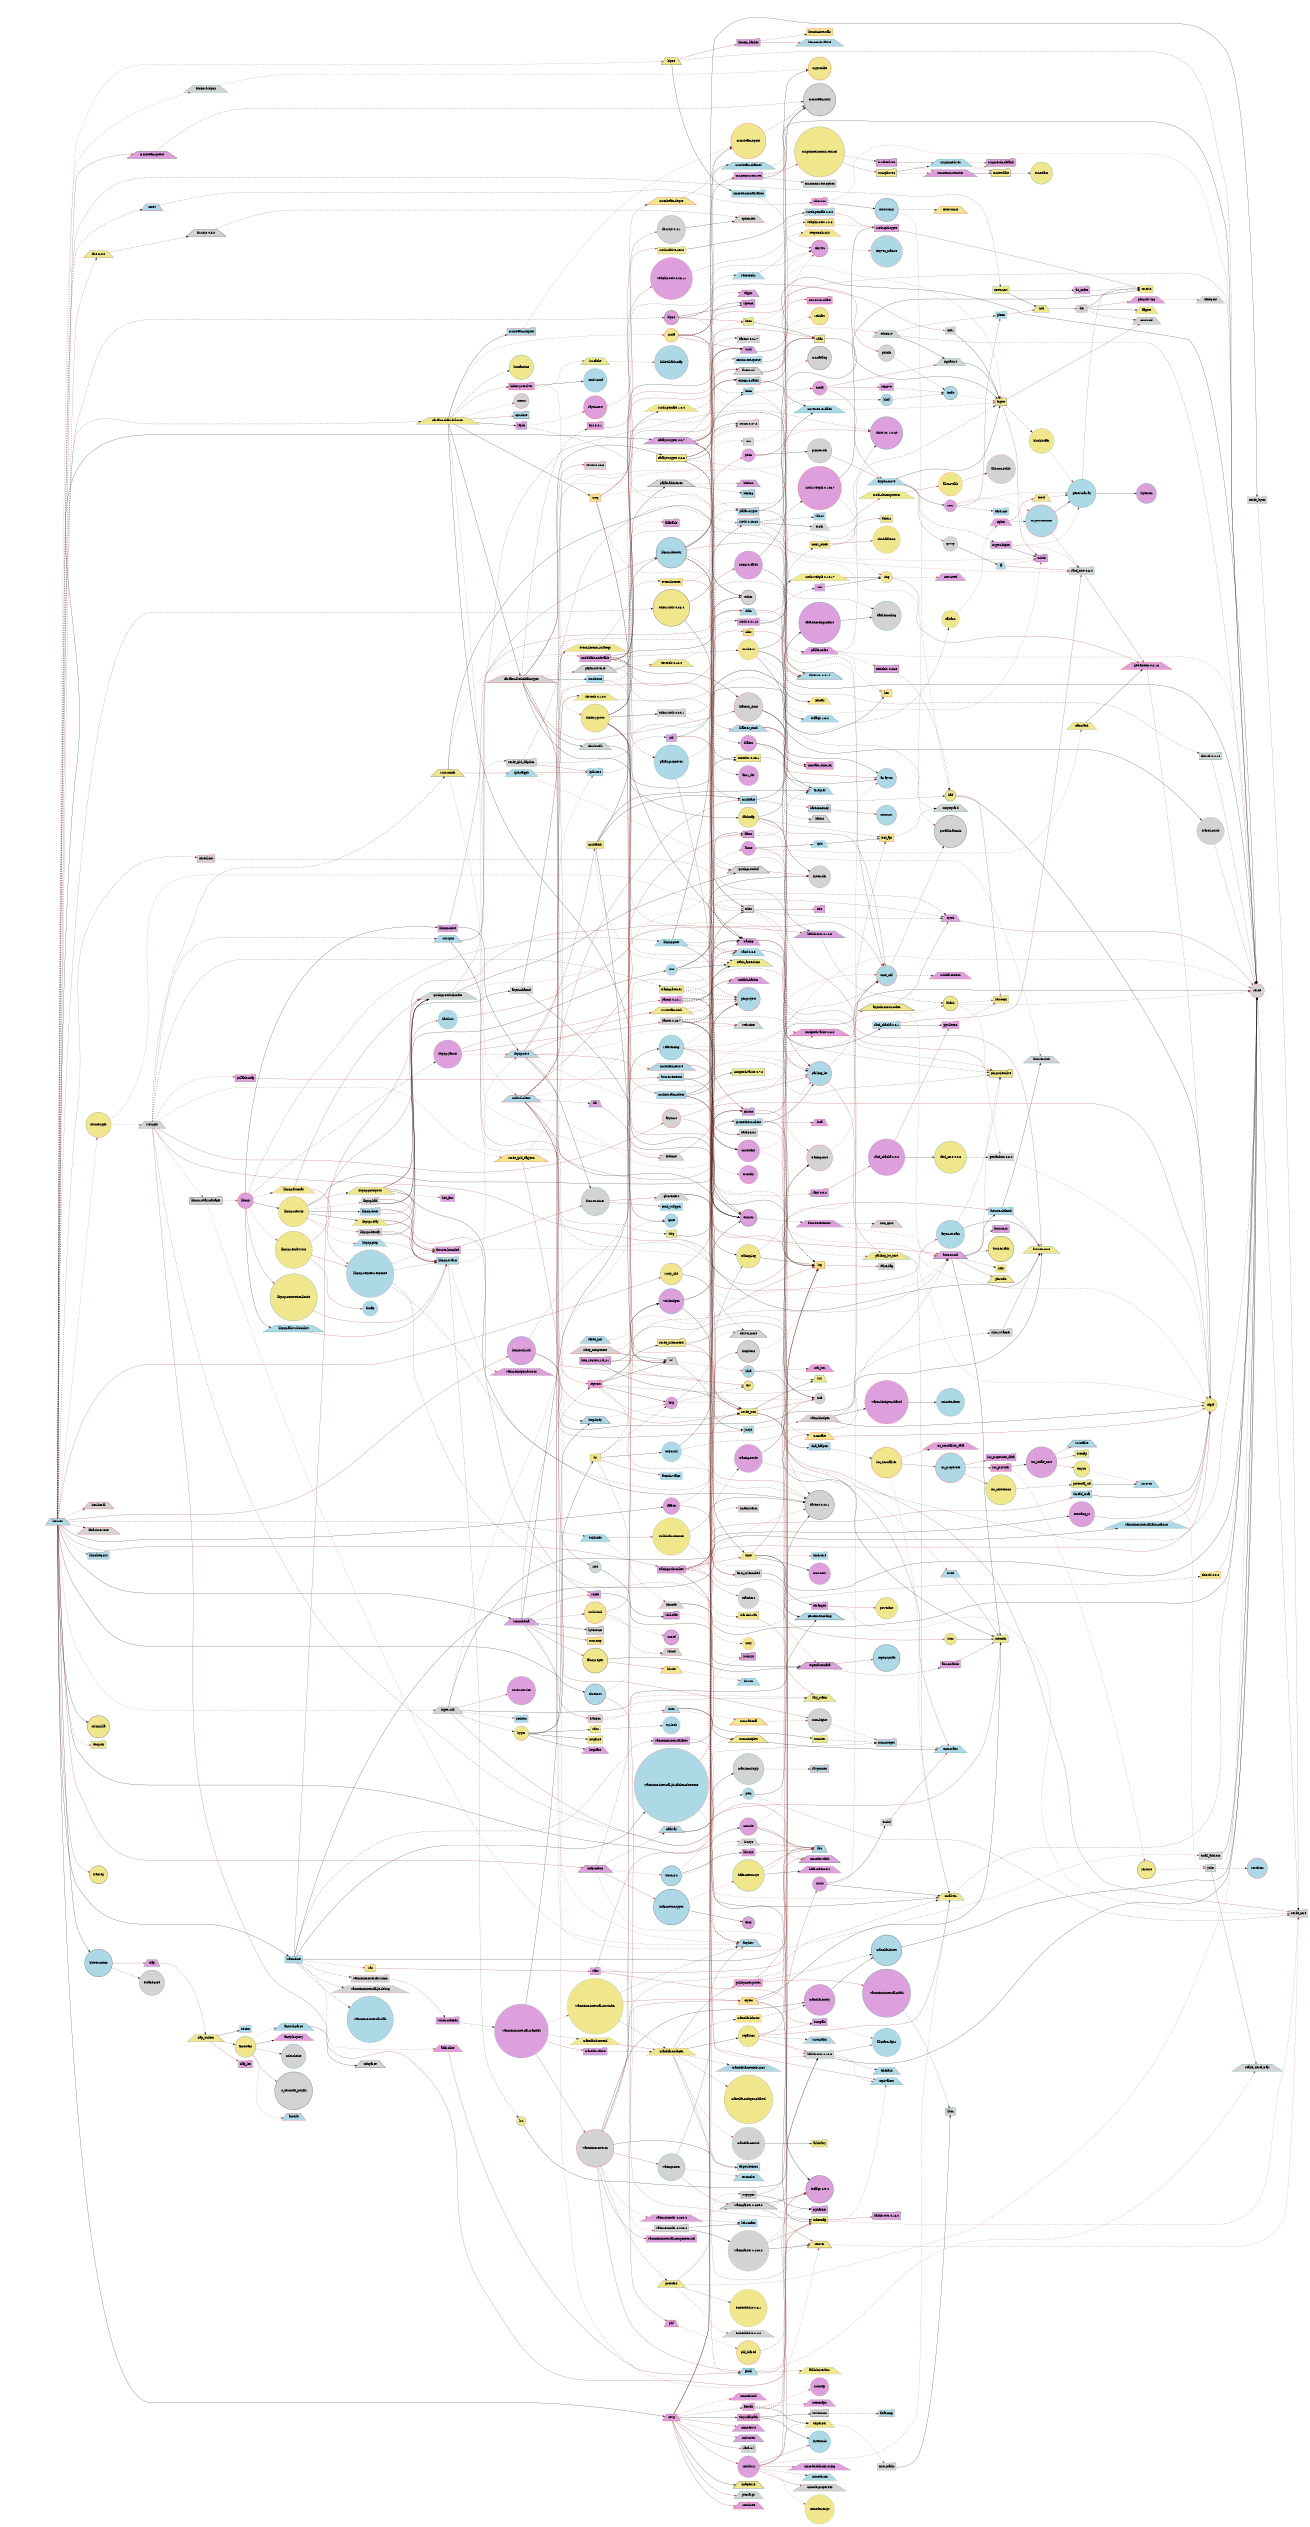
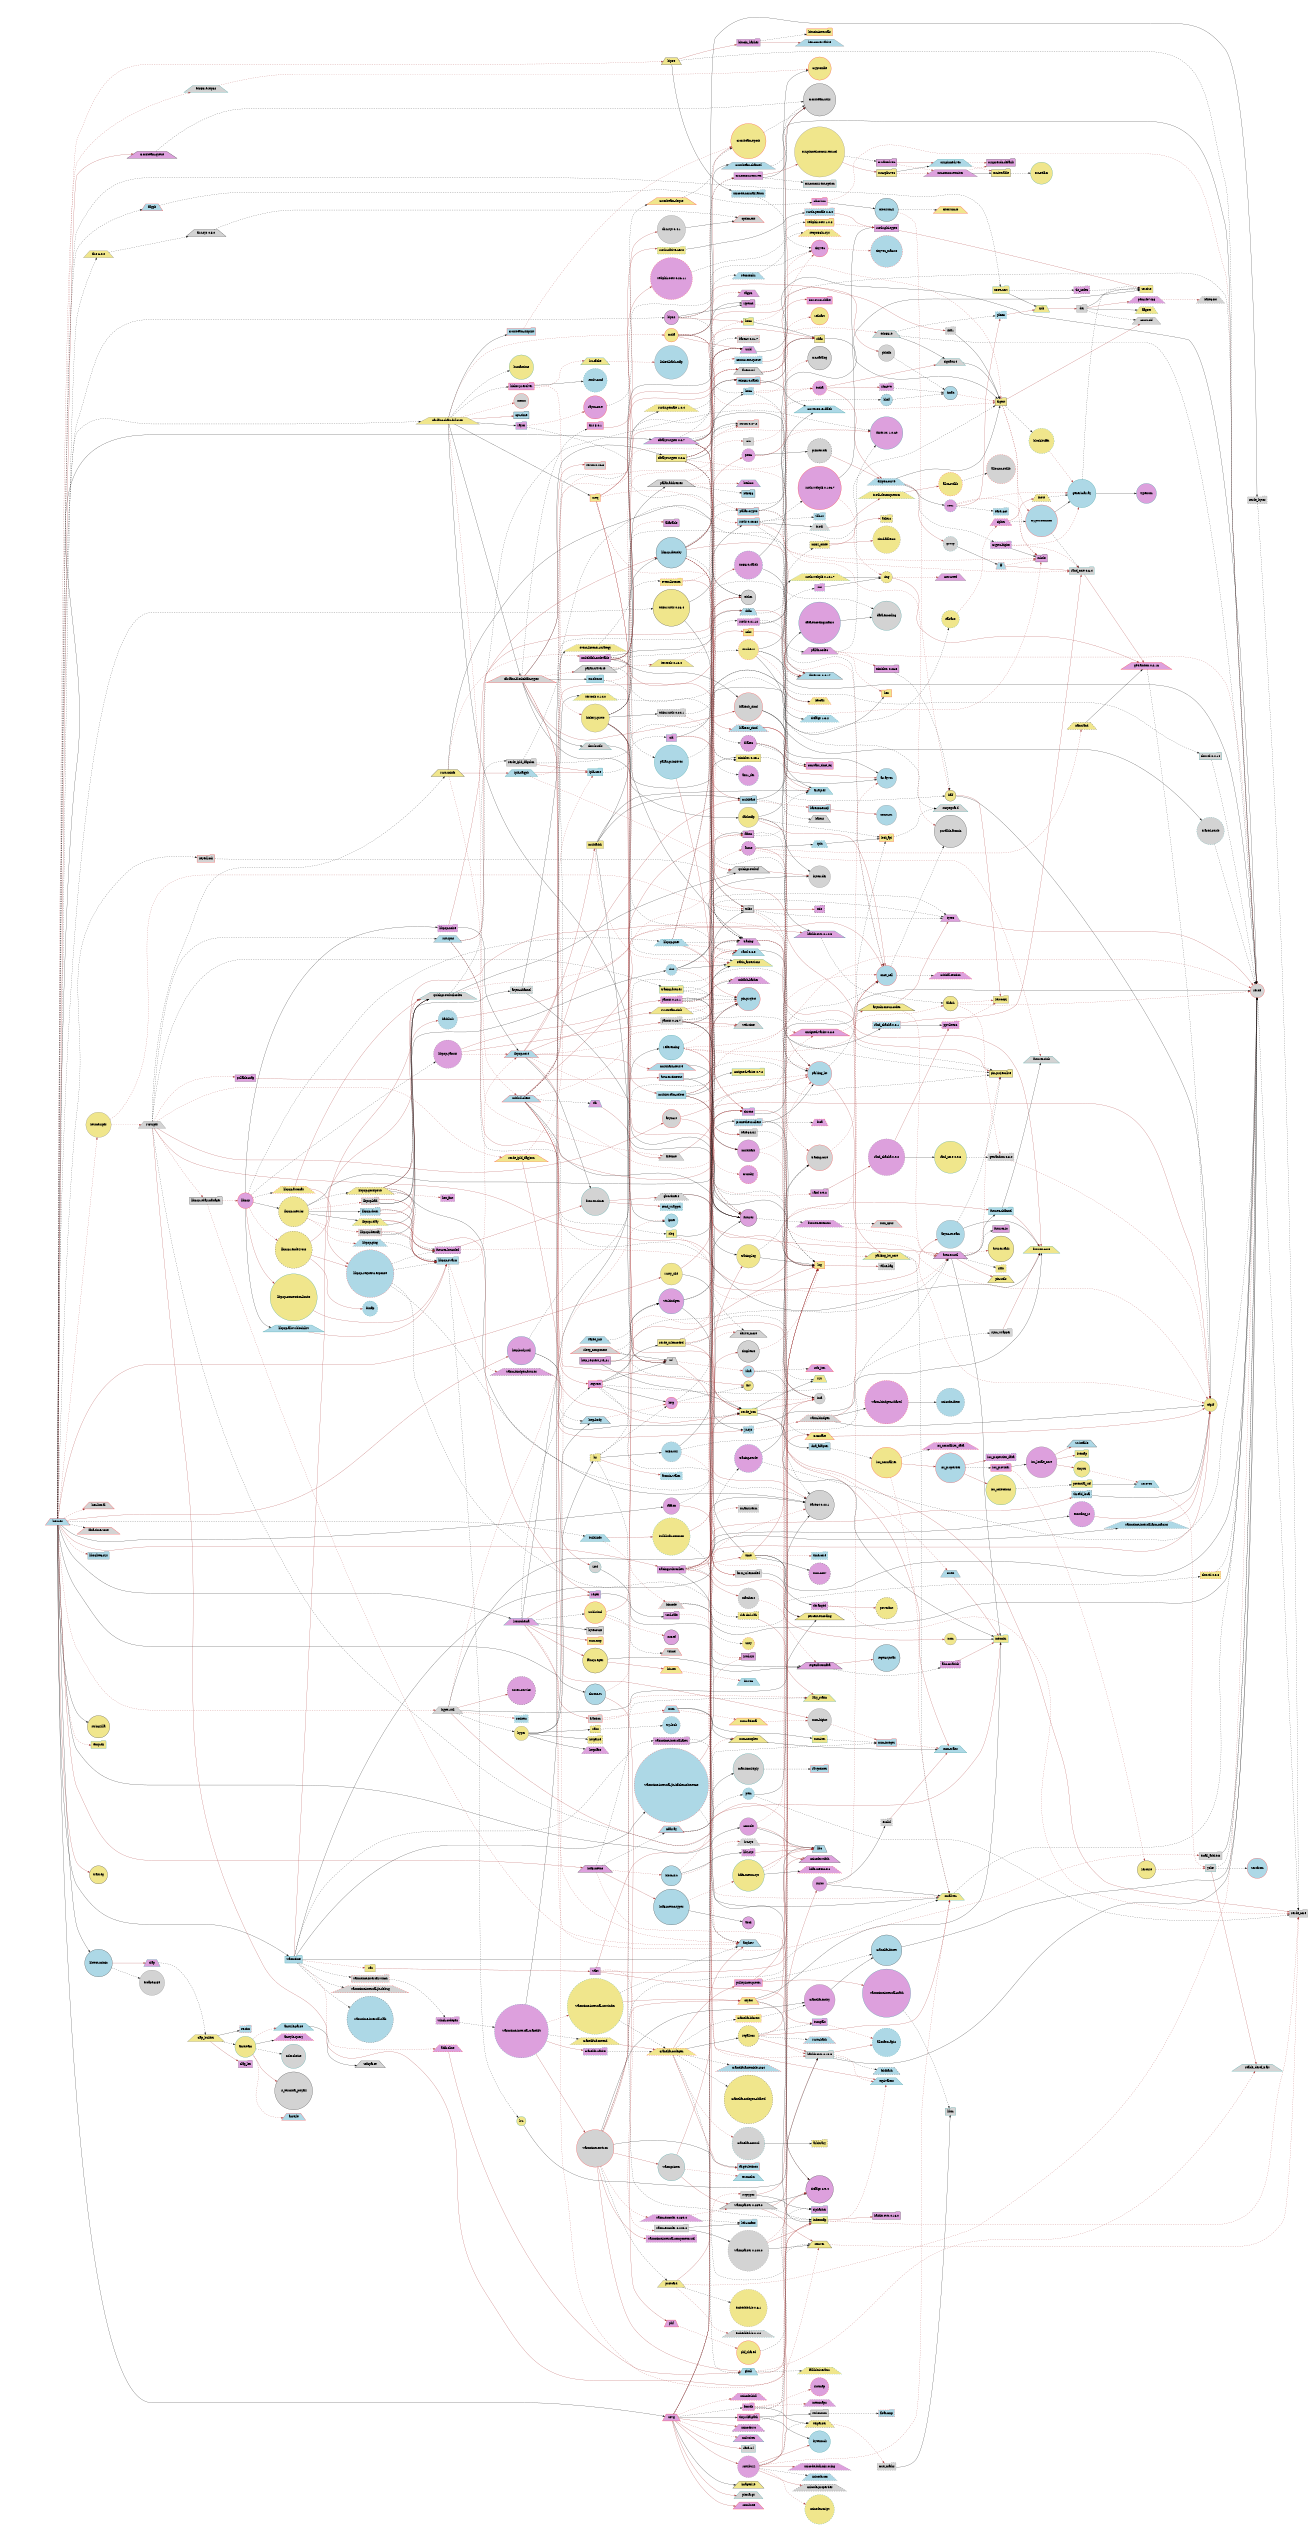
(152, 207) -> (152, 207)
(820, 1617) -> (820, 1617)
